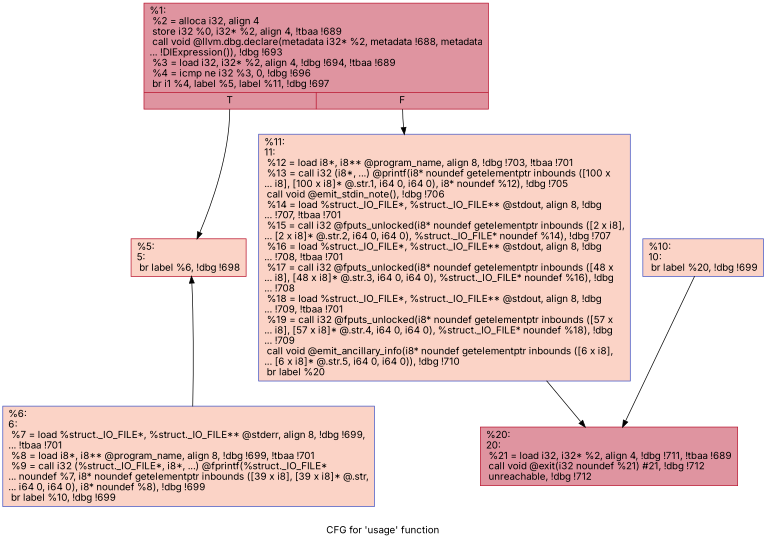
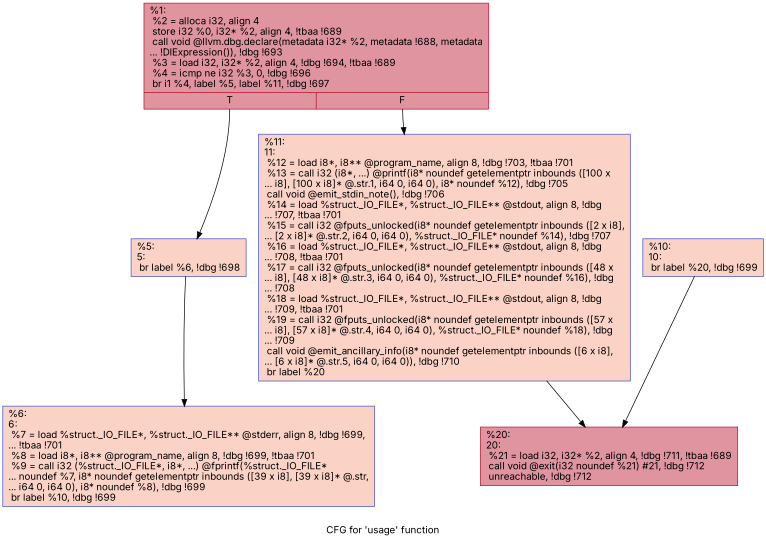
(189, 258) -> (189, 258)
(193, 345) -> (184, 338)
